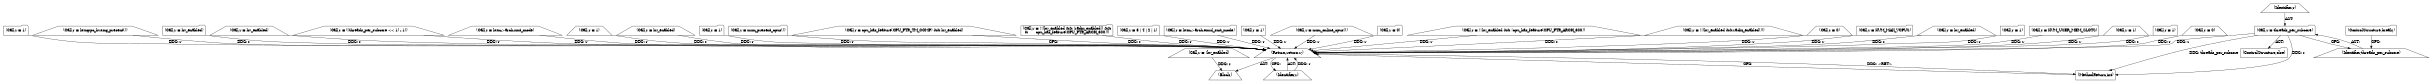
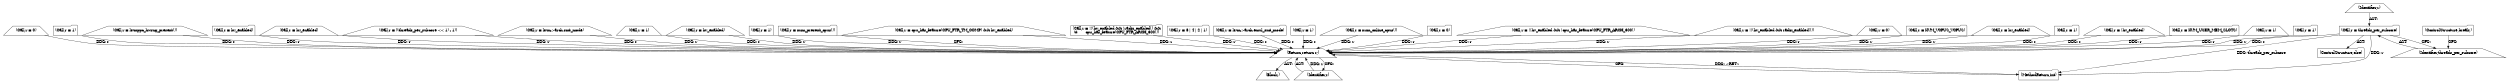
(1885, 31) -> (1937, 31)
(1216, 63) -> (1717, 50)
